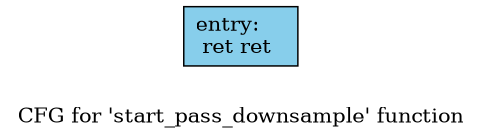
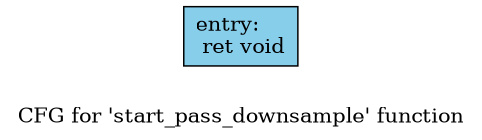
(234, 47) -> (241, 47)
